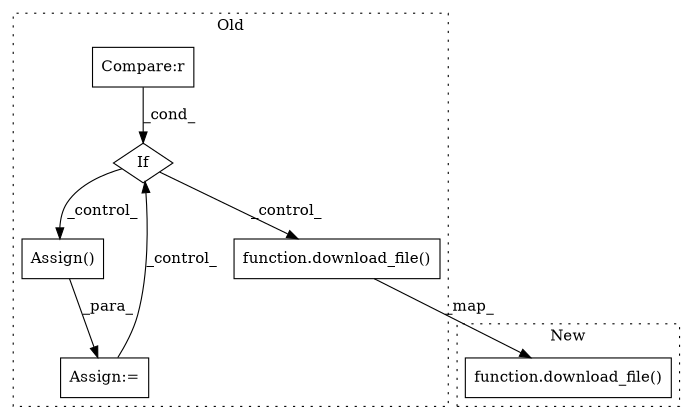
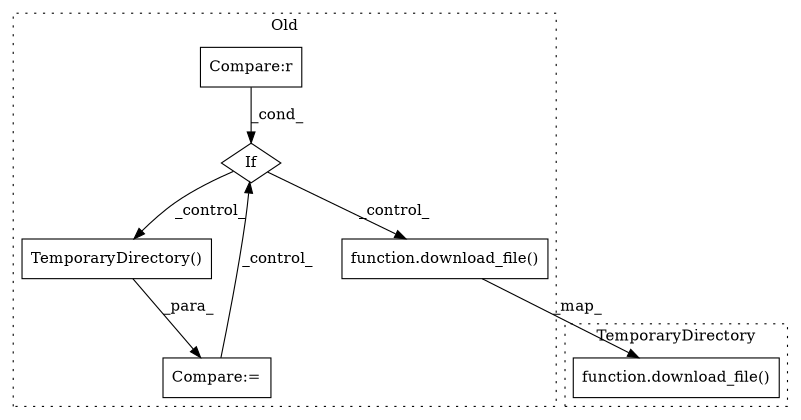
(63, 259) -> (117, 259)
(568, 336) -> (676, 336)
(105, 378) -> (217, 378)
